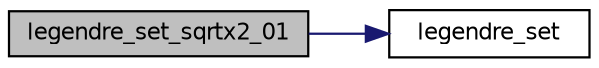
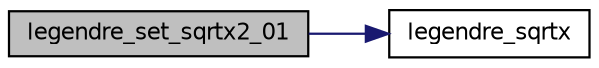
(489, 34) -> (489, 34)
